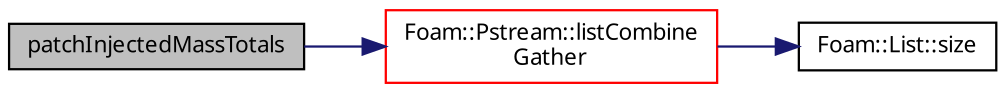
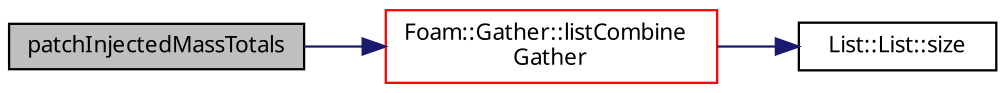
(551, 47) -> (551, 47)
(898, 47) -> (898, 47)
